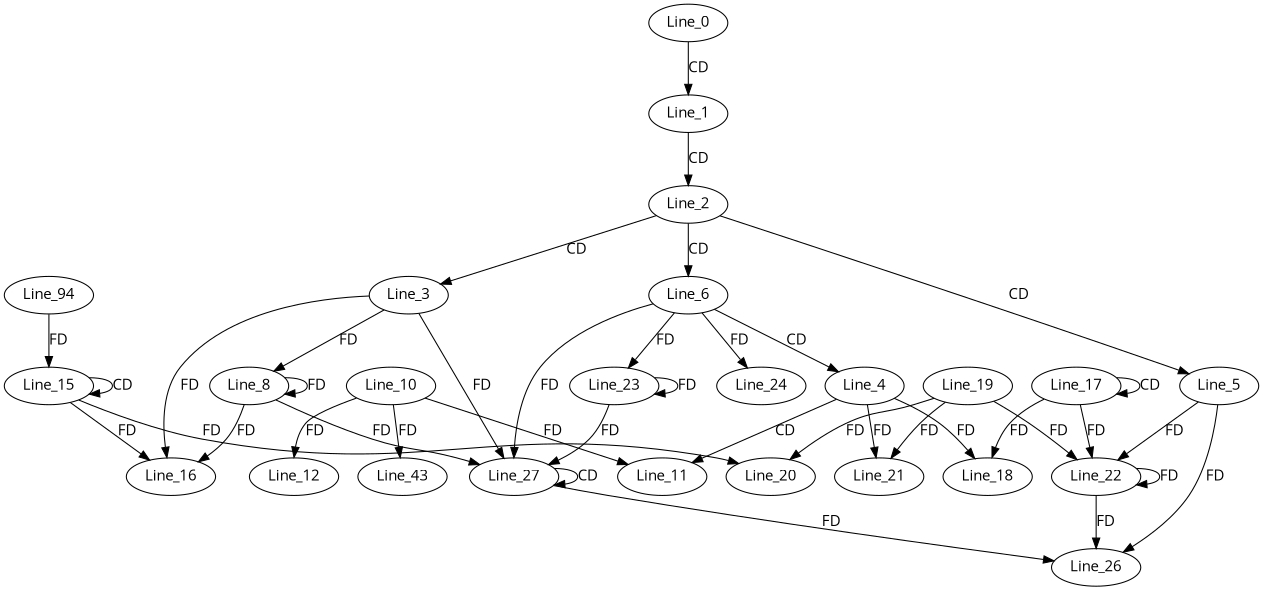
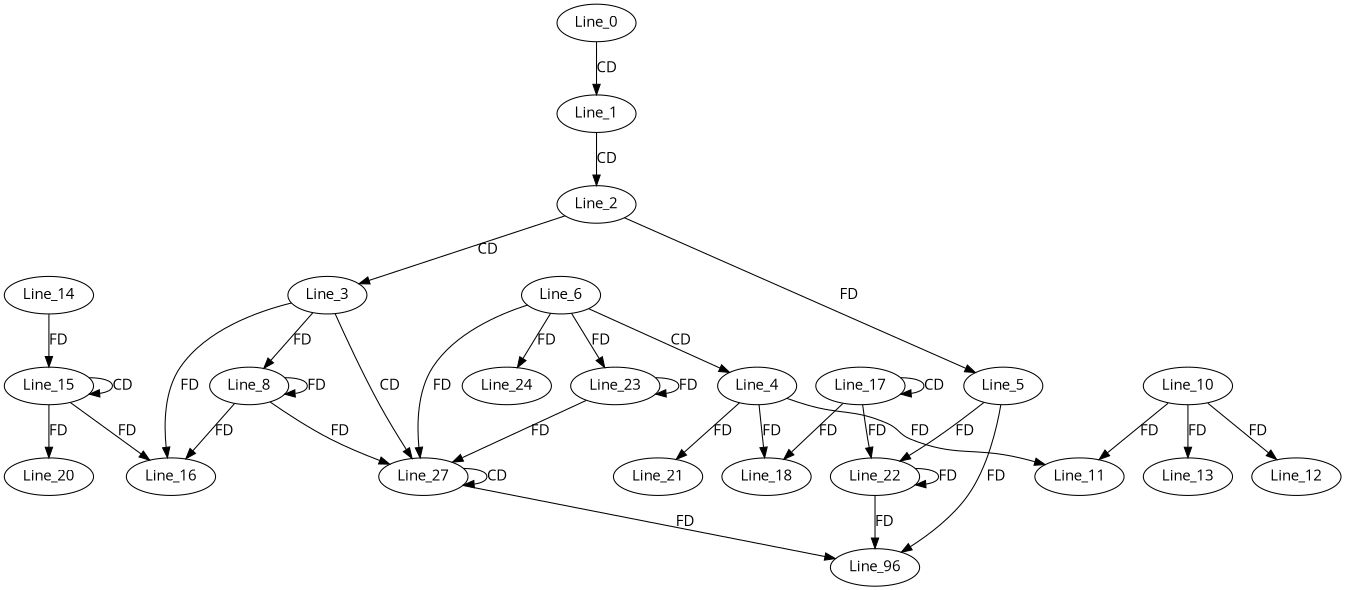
(688, 245) -> none
(49, 295) -> (49, 295)
(1019, 295) -> (849, 295)
(482, 386) -> (390, 386)
(968, 386) -> none
(785, 431) -> (920, 431)
(403, 477) -> (1188, 477)
(1096, 567) -> (875, 567)
